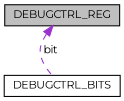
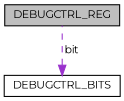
(41, 56) -> (62, 45)
